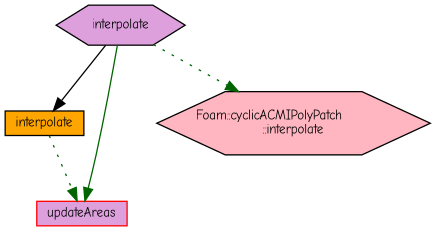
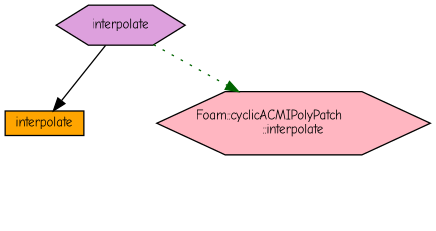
(82, 214) -> none
